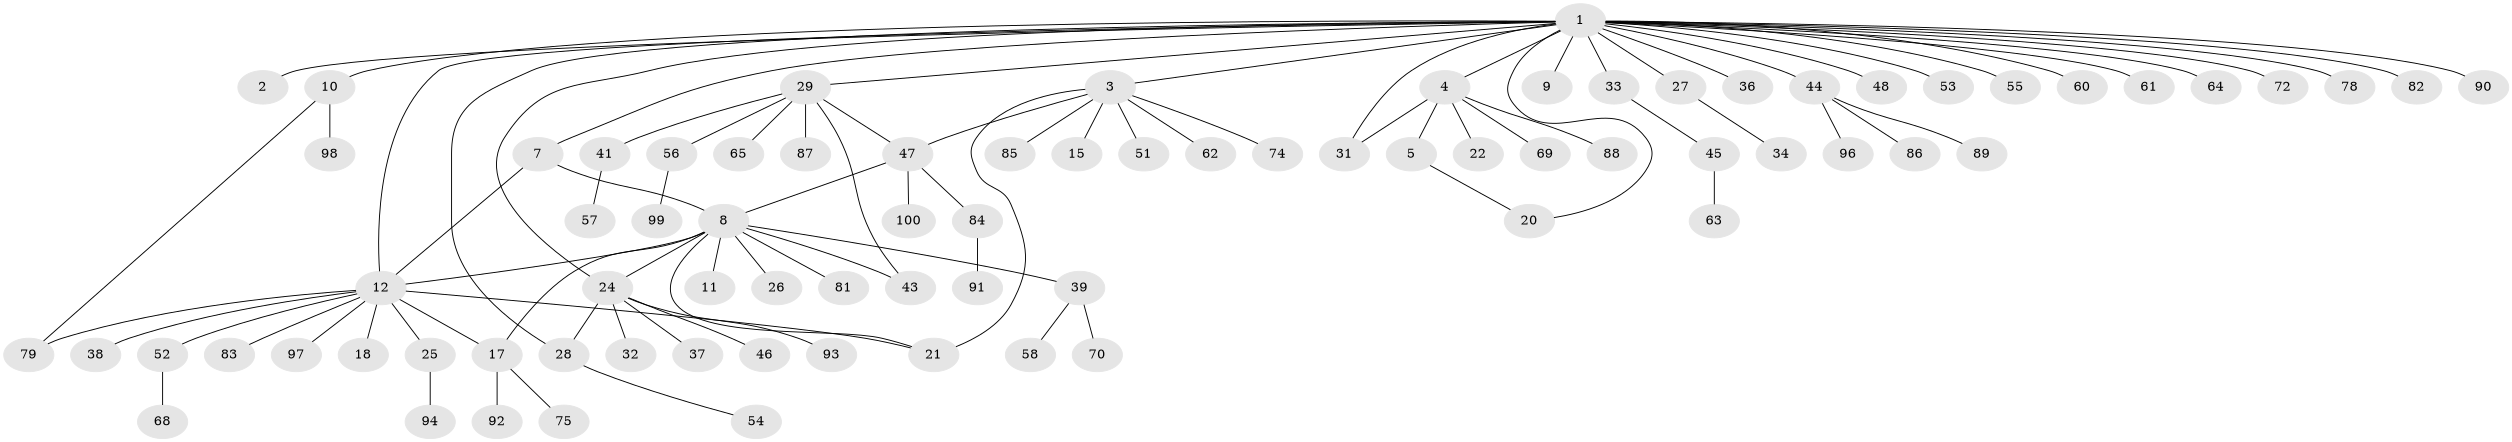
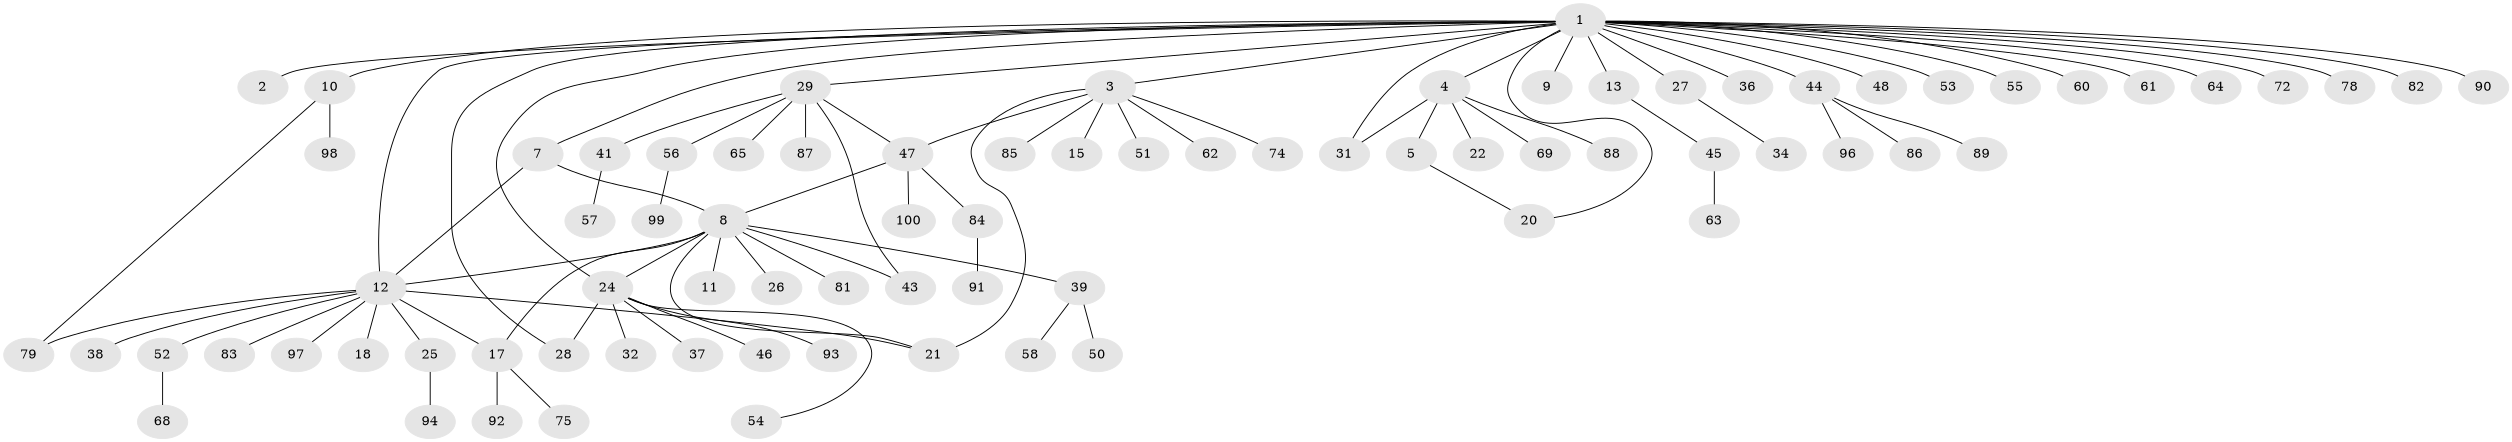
(1614, 87) -> (1614, 87)
(1097, 355) -> (1097, 355)
(658, 393) -> (816, 318)
